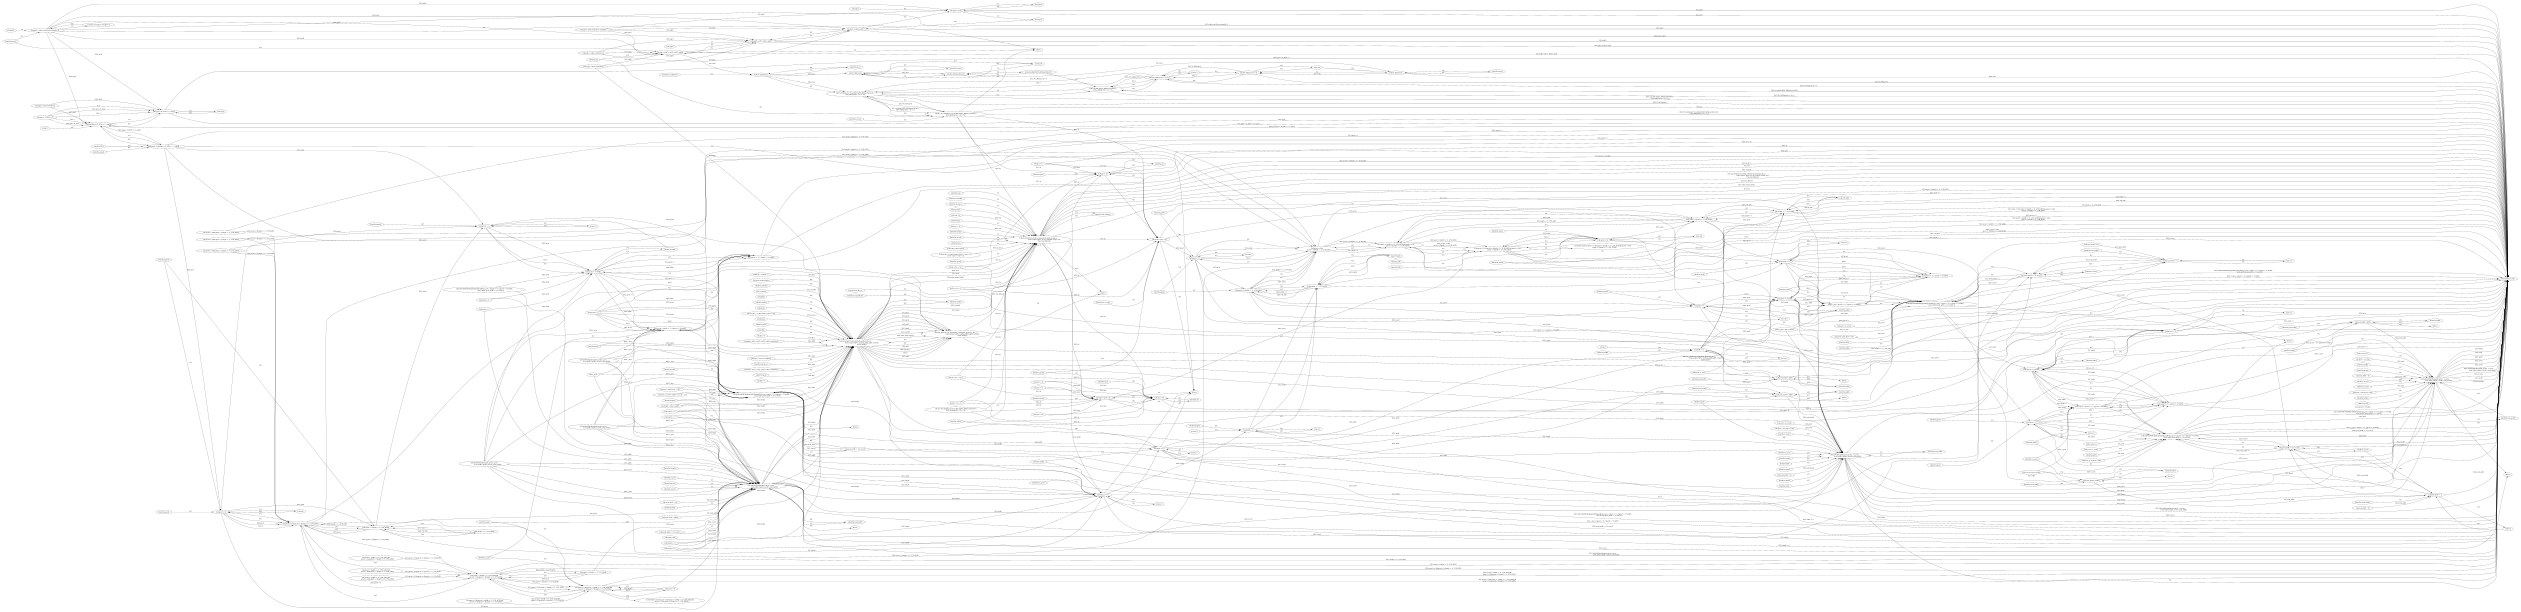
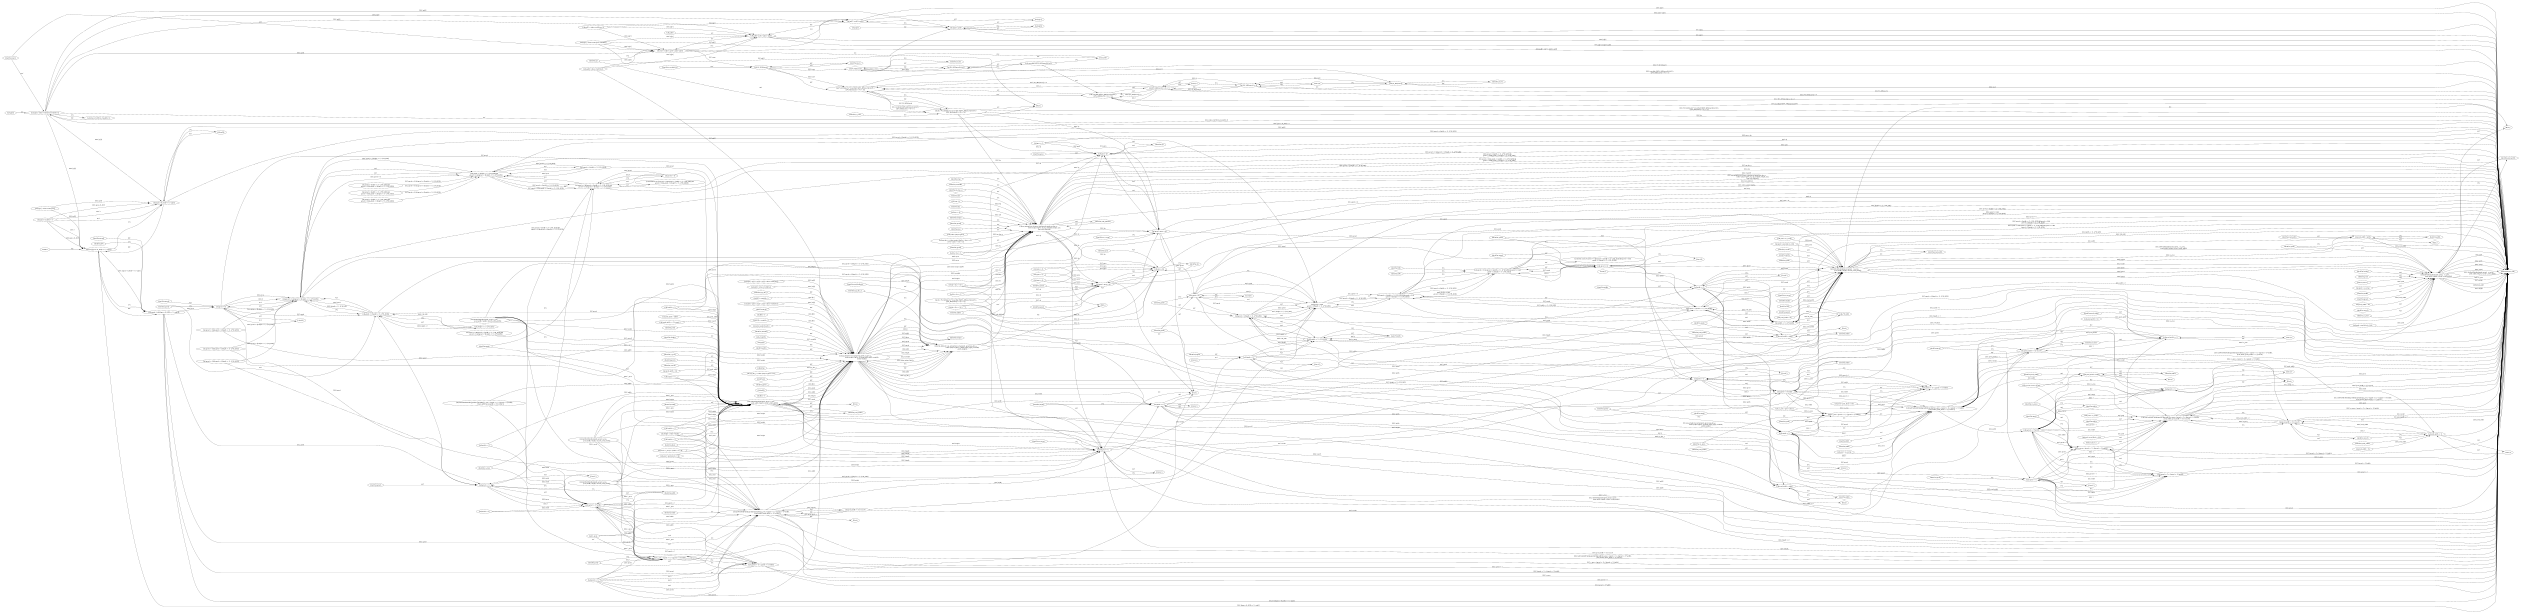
(995, 65) -> (1076, 61)
none -> (761, 298)
